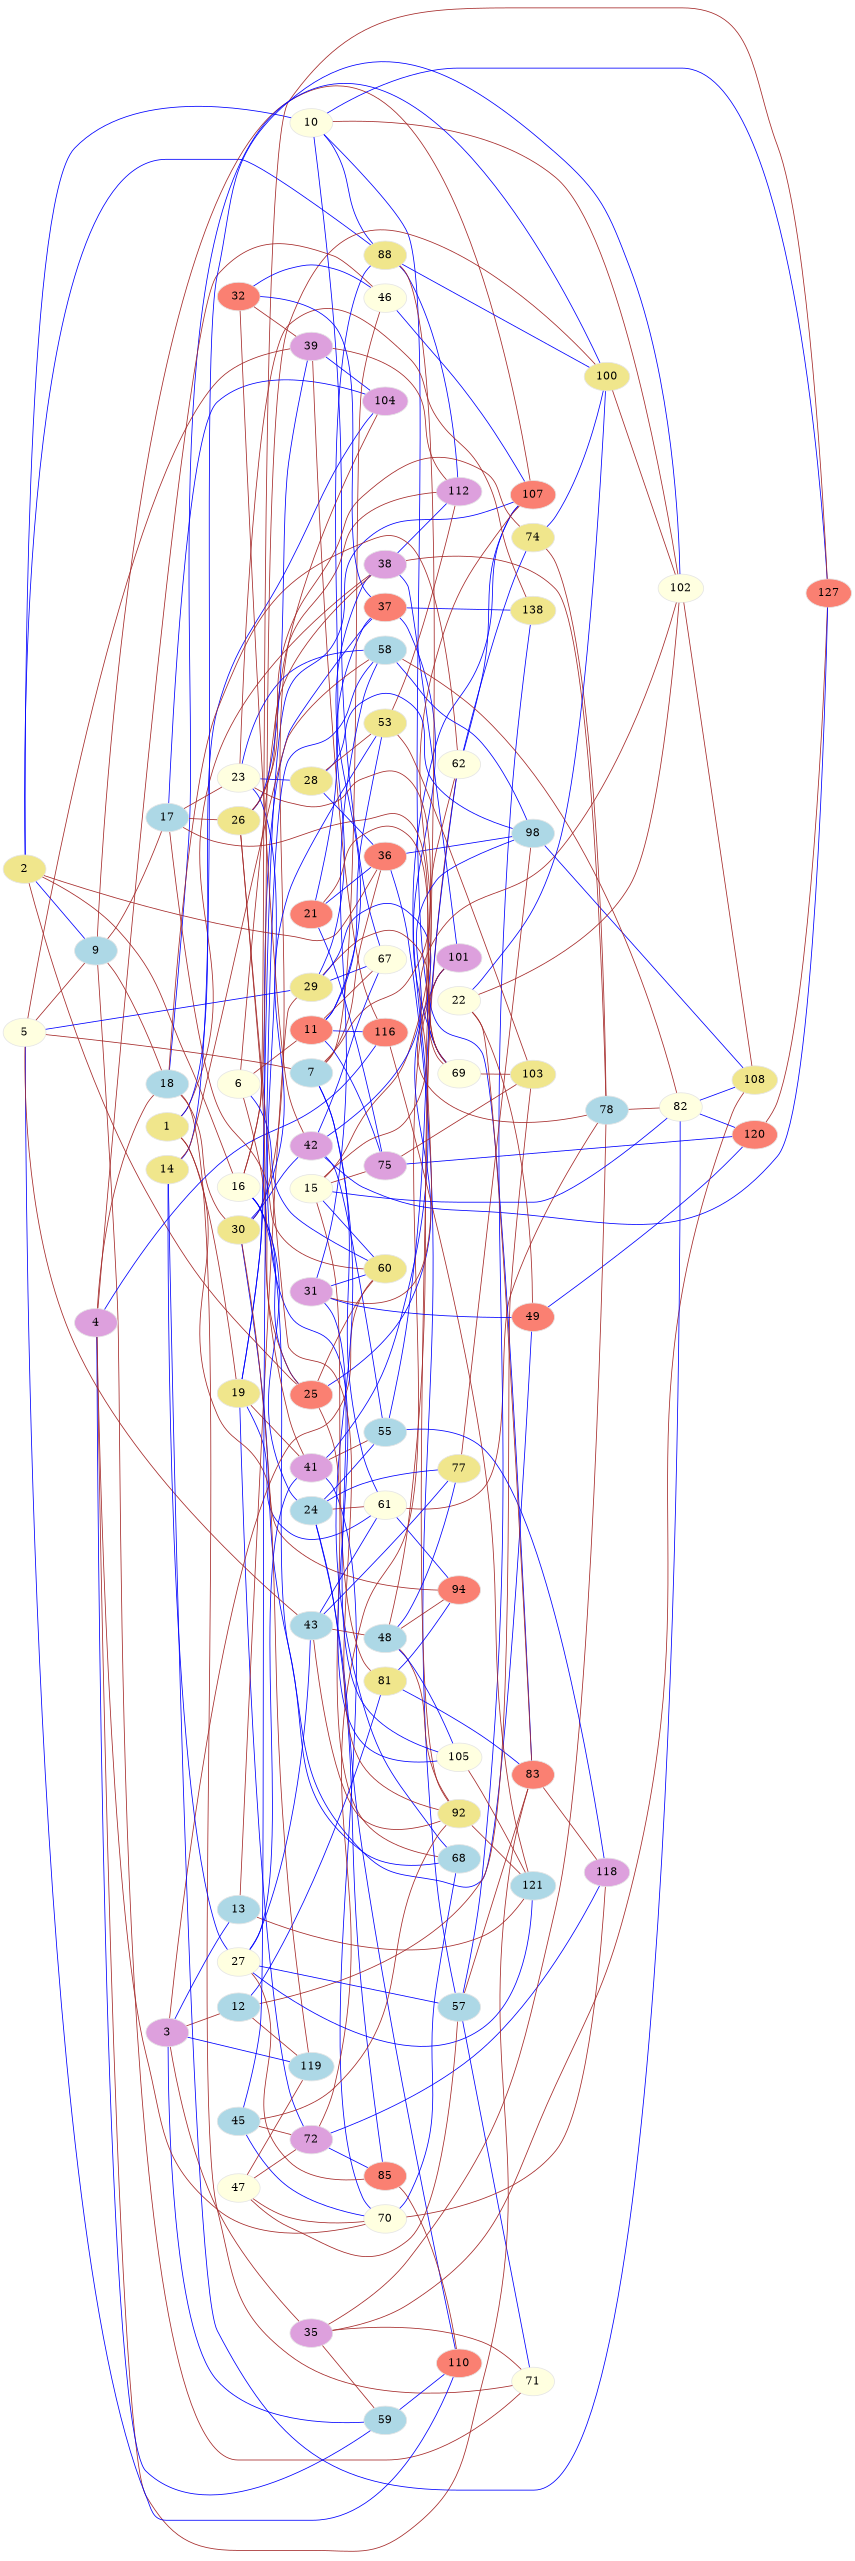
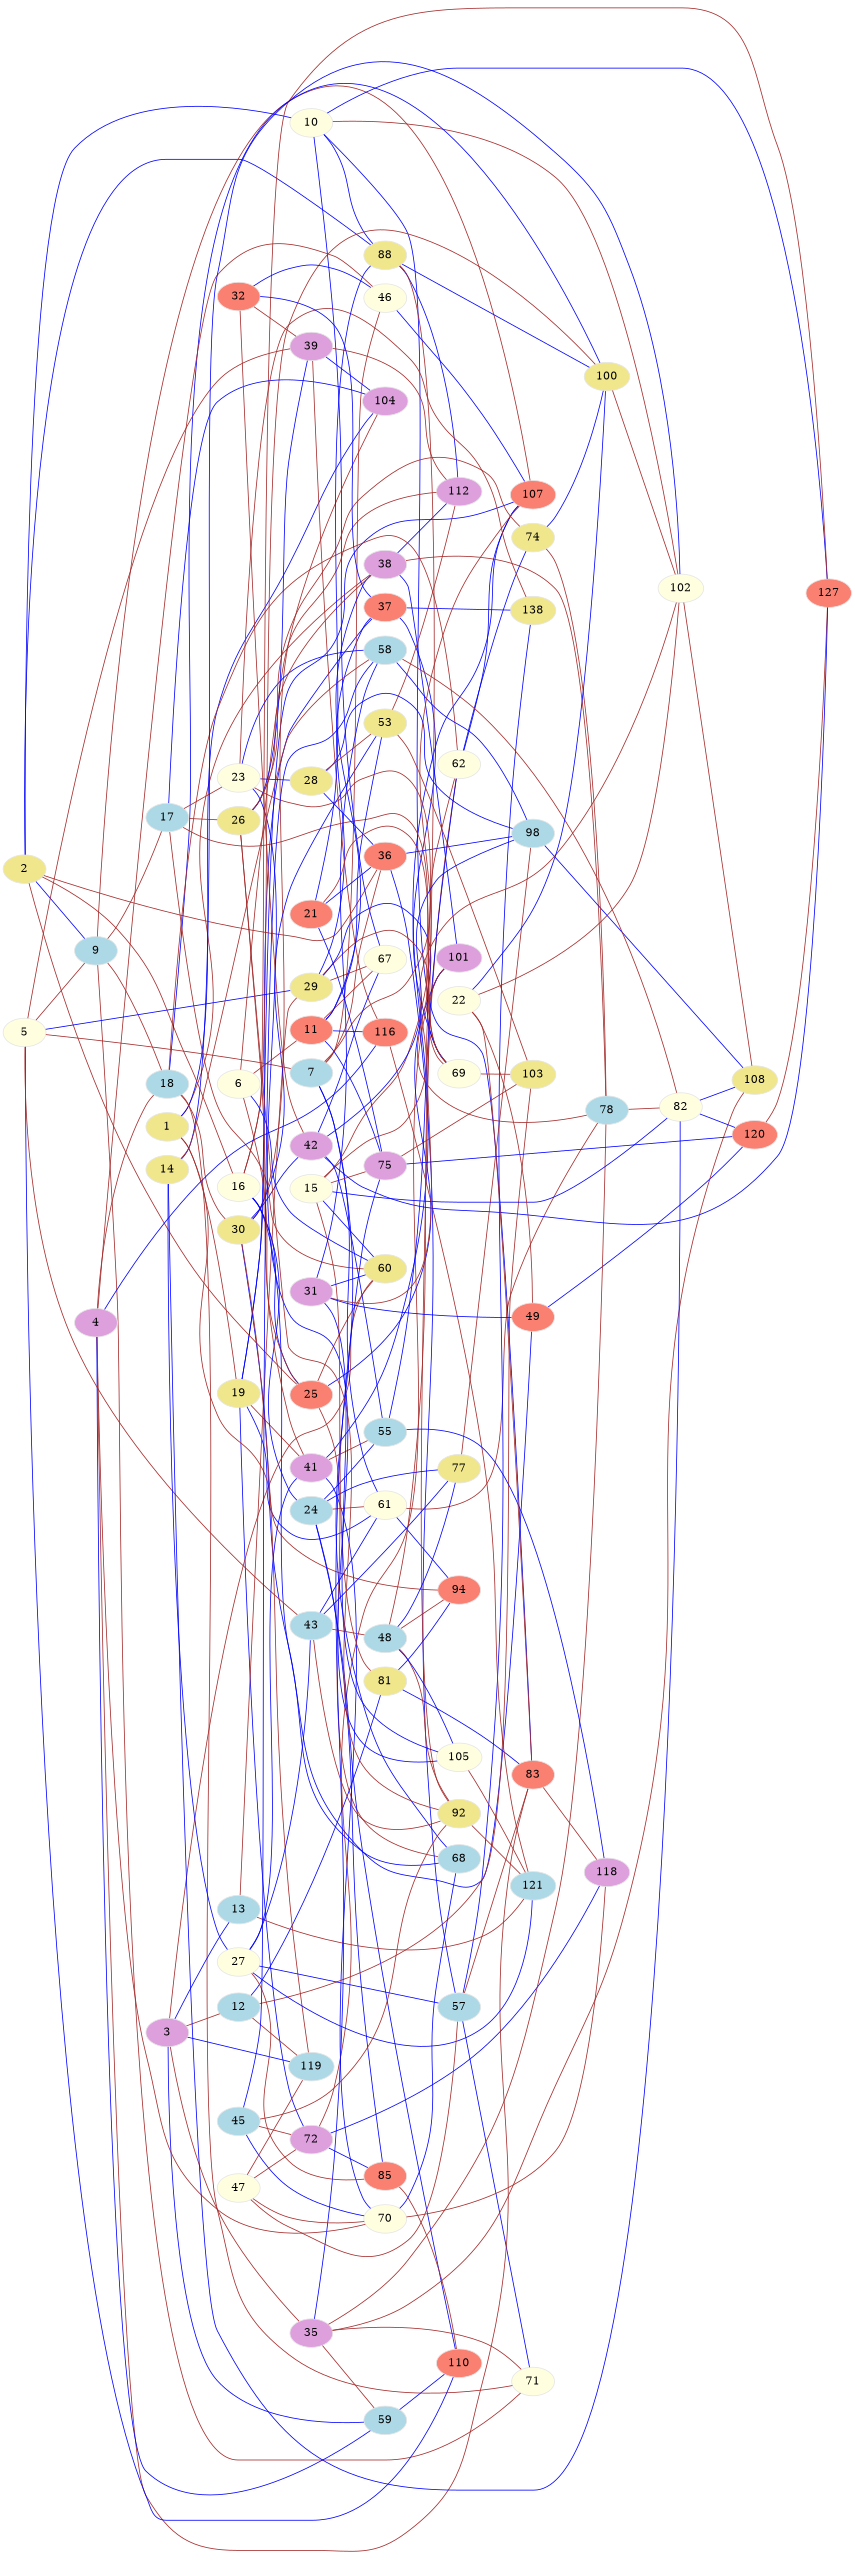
(348, 973) -> (348, 973)
none -> (340, 1748)
